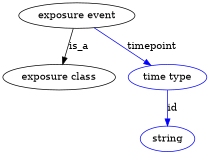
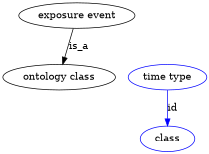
(120, 45) -> none
(59, 77) -> (59, 77)
(168, 139) -> (168, 139)
